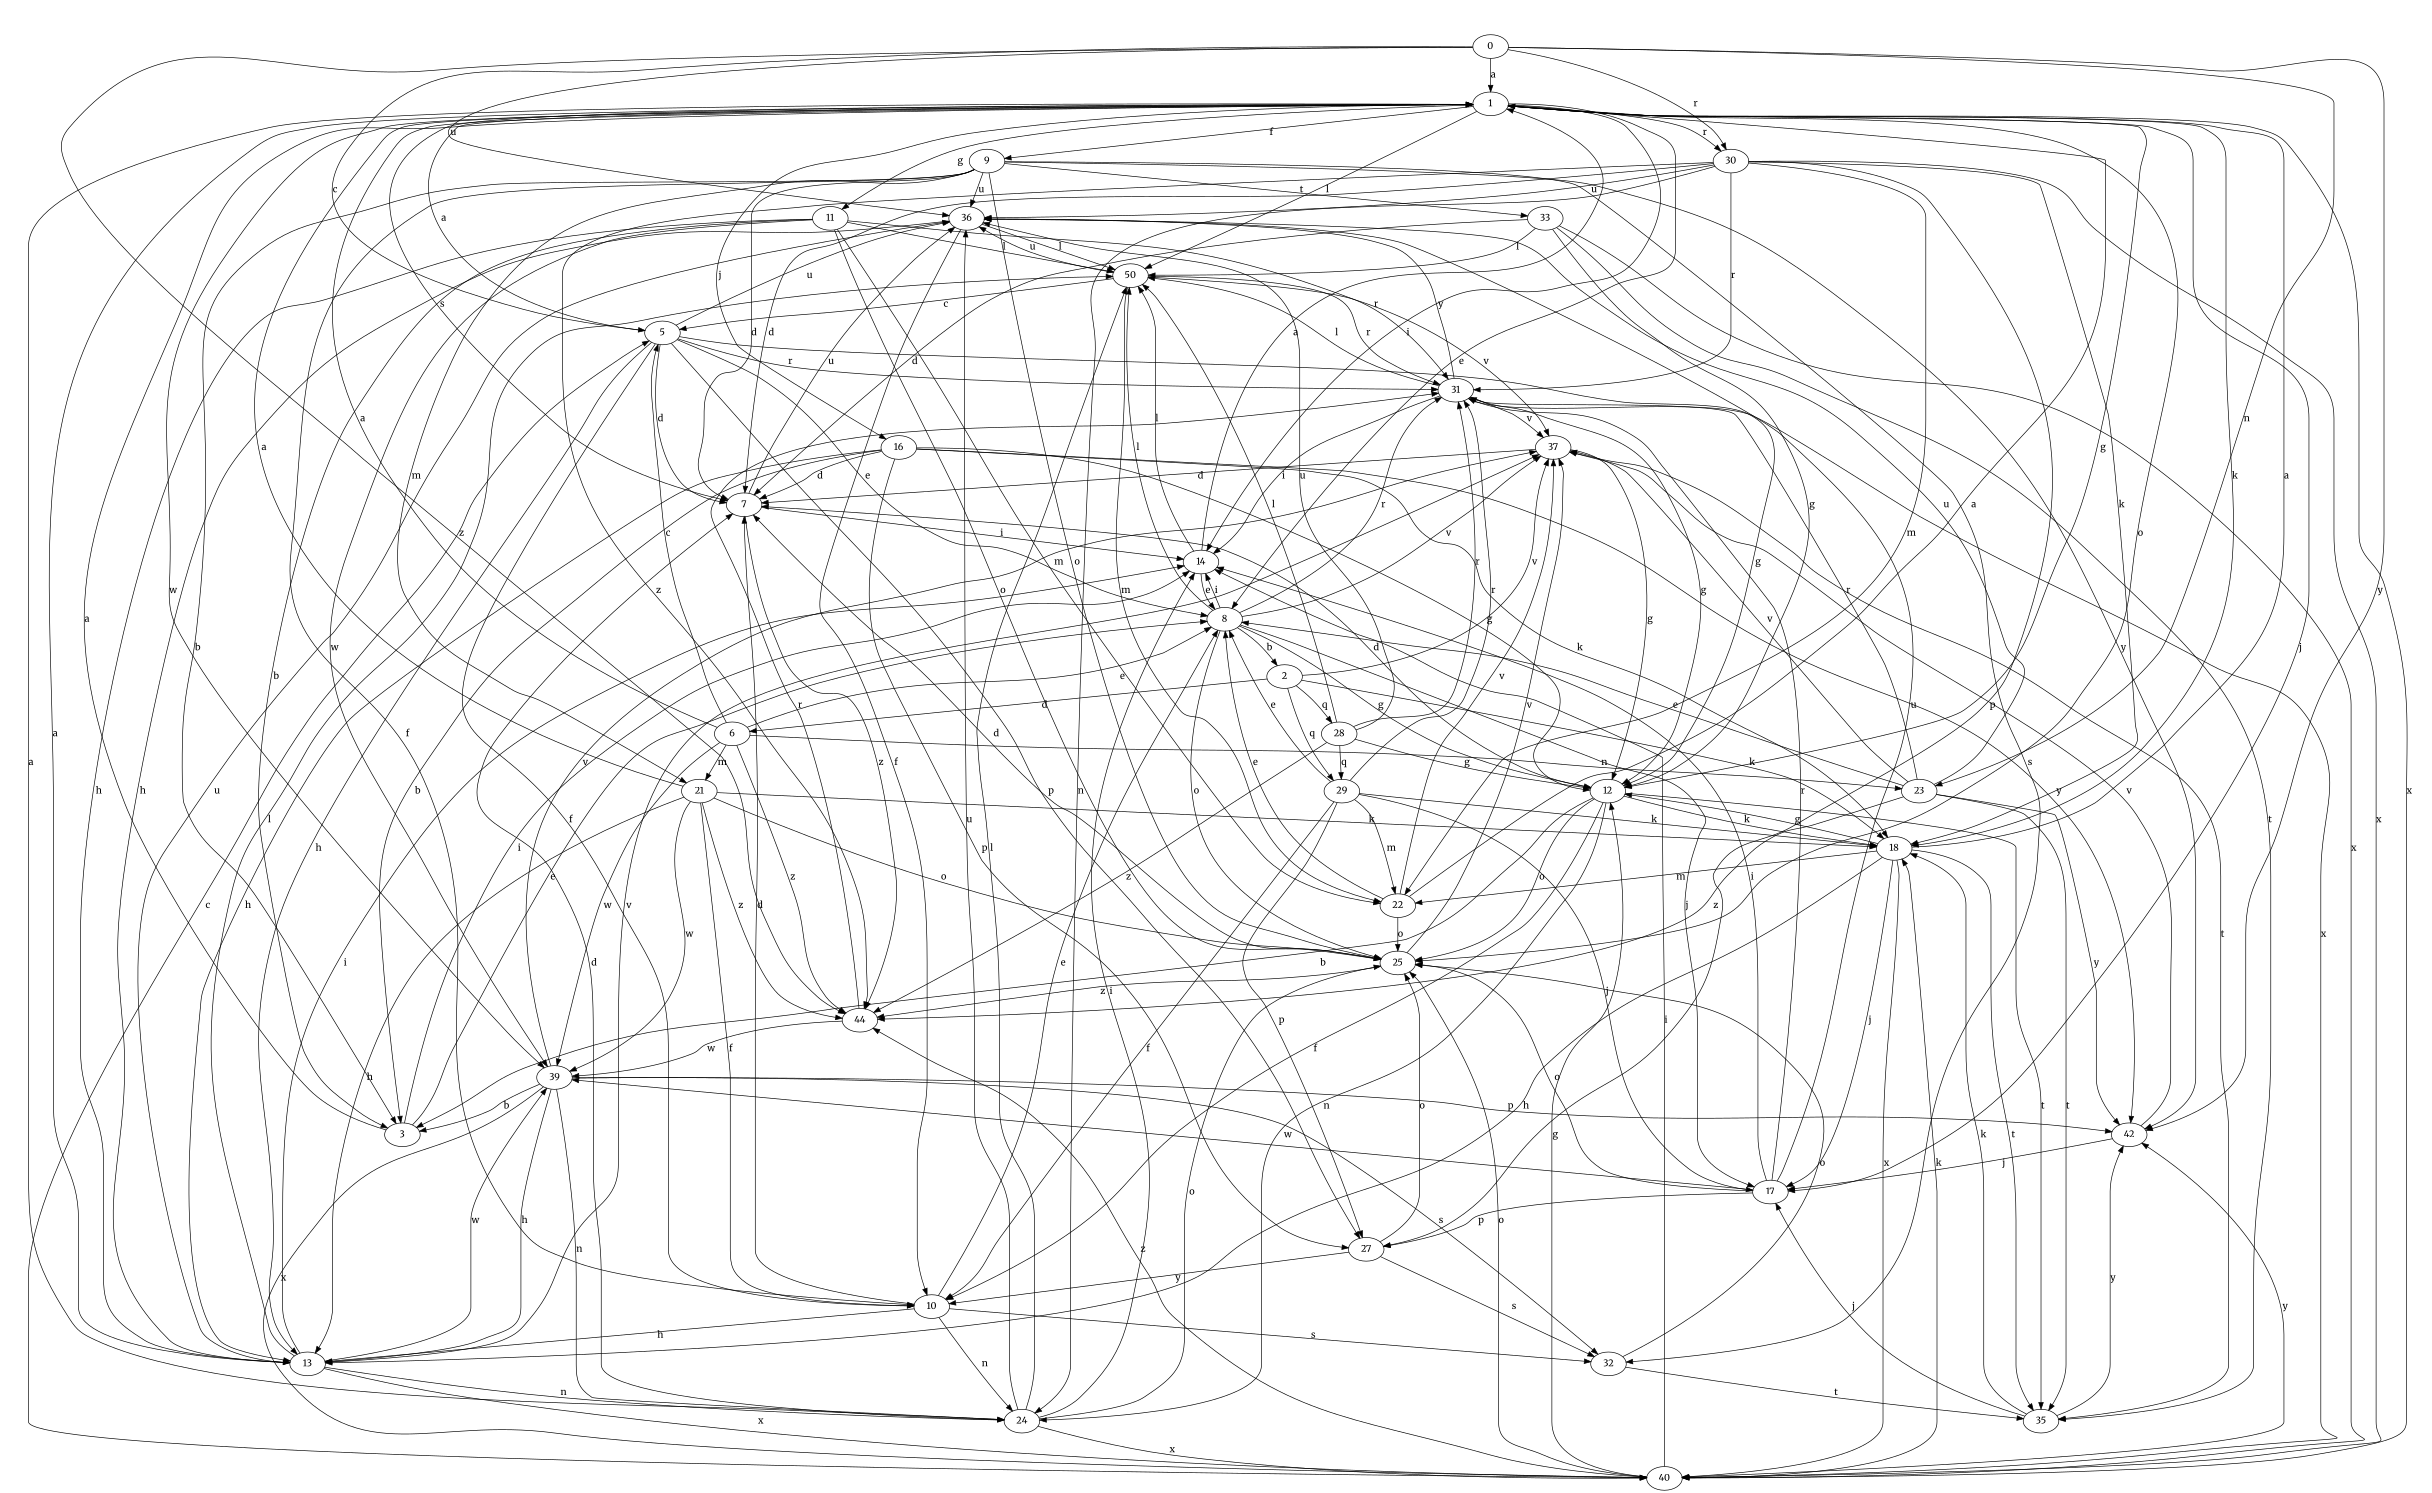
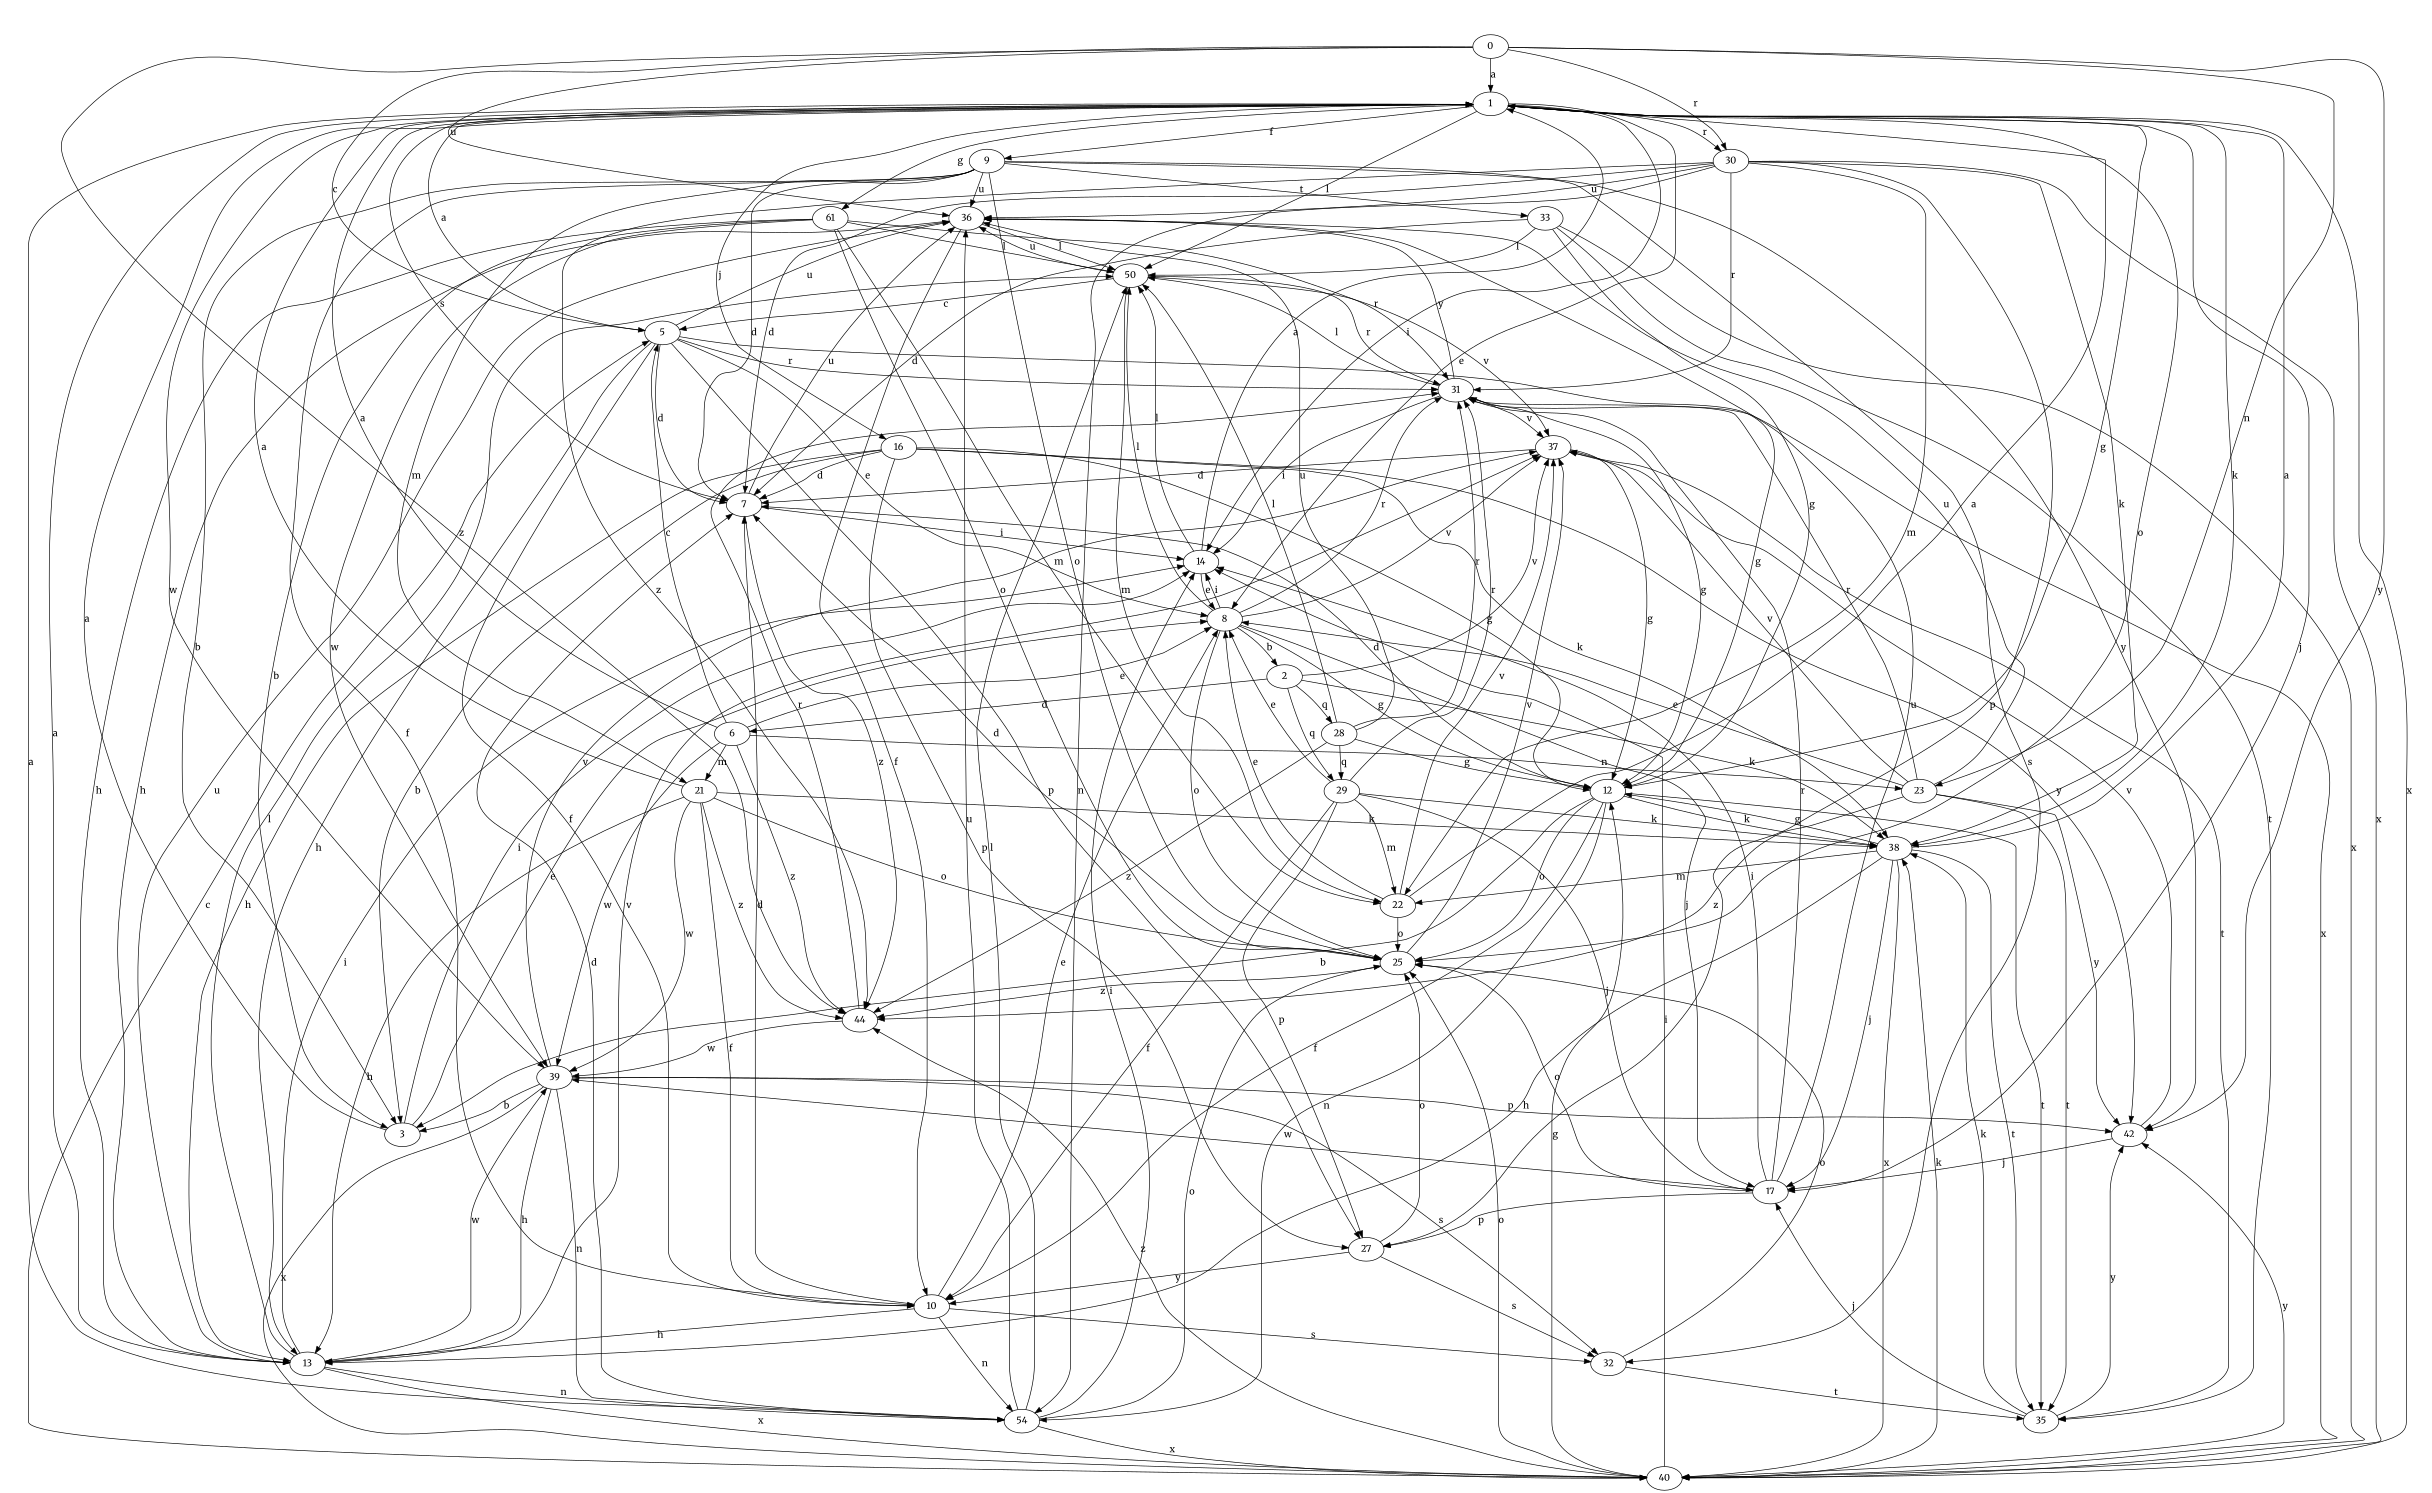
(830, 218) -> (830, 218)
(1894, 848) -> (1894, 848)
(1022, 1421) -> (1022, 1421)
